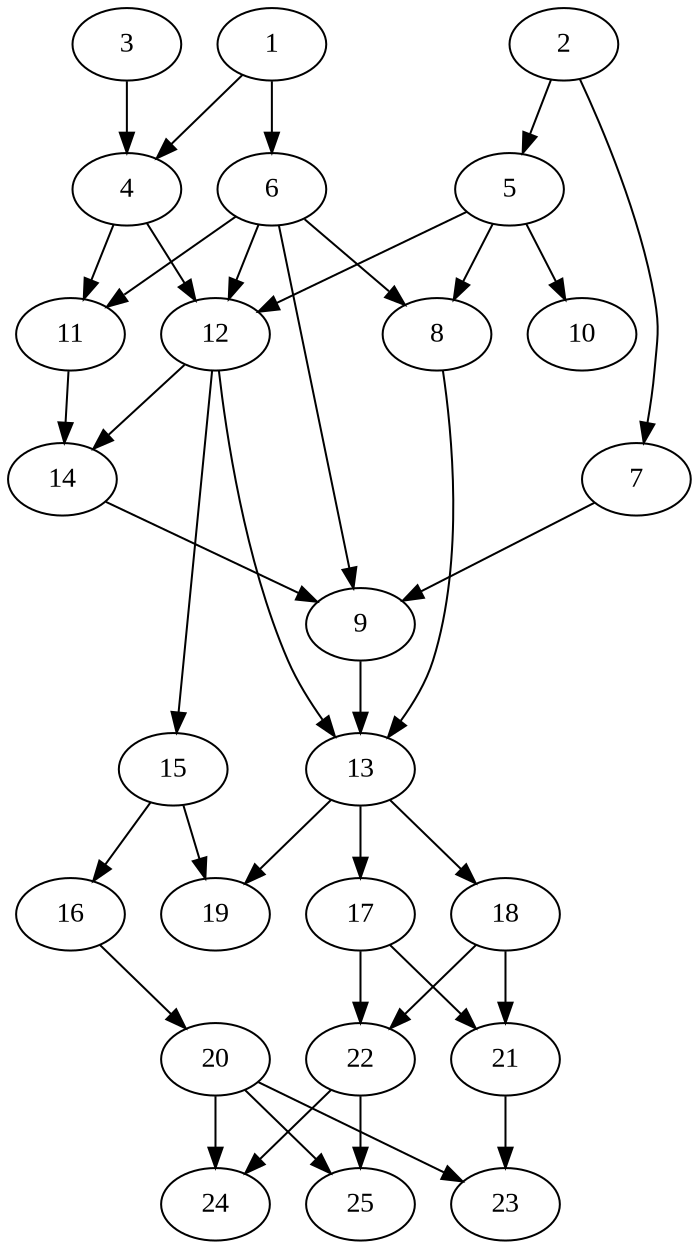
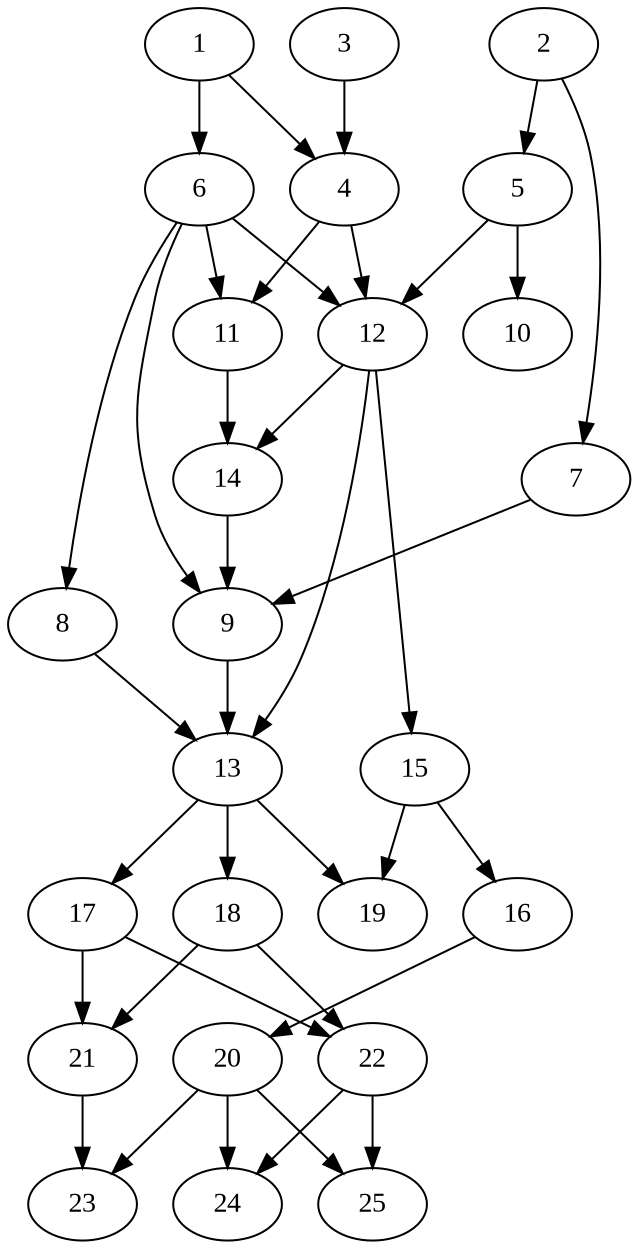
(478, 253) -> none
